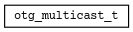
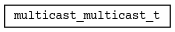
(67, 16) -> (87, 16)
